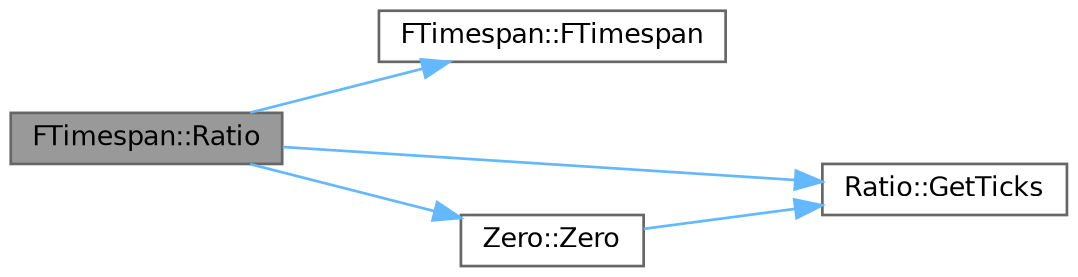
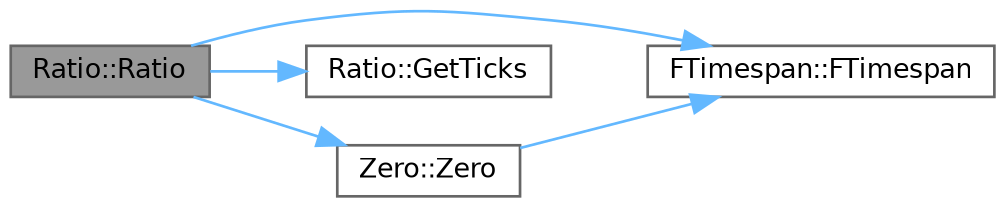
(146, 138) -> (110, 71)
(719, 219) -> (606, 126)
